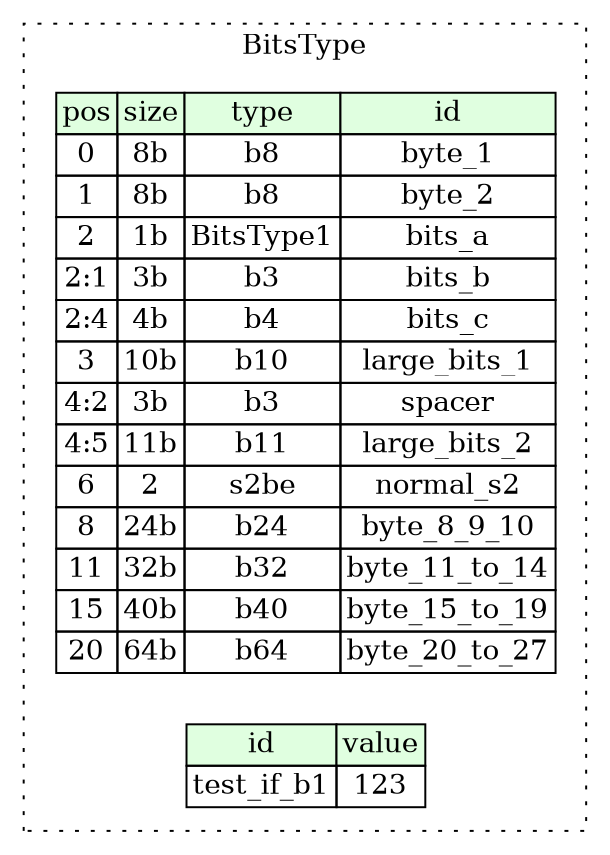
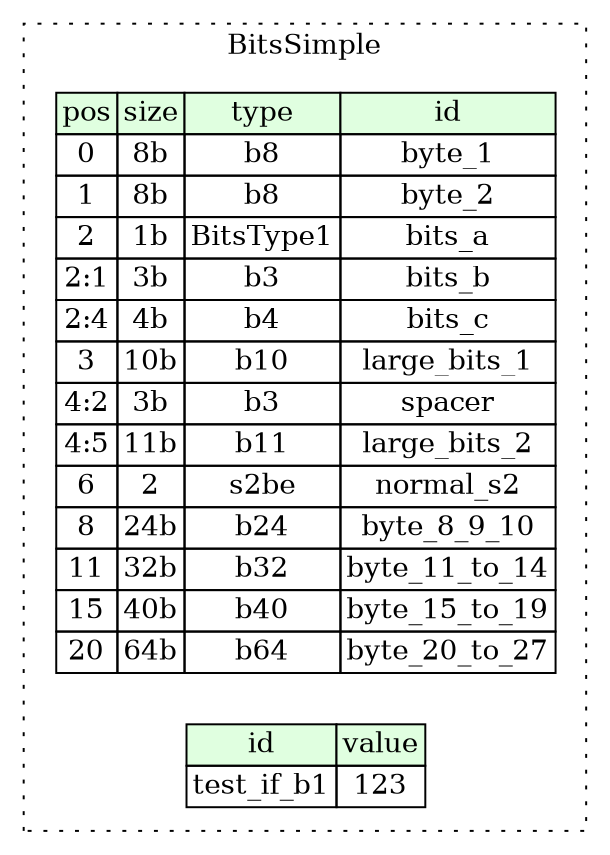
(305, 46) -> (305, 46)
